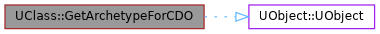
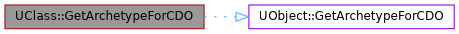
(312, 17) -> (352, 17)
